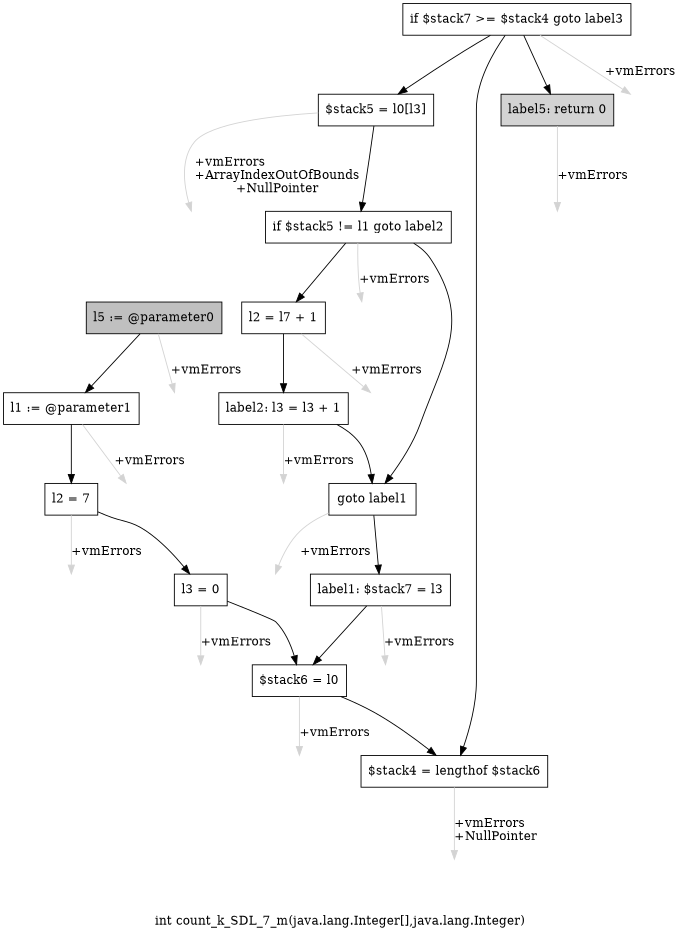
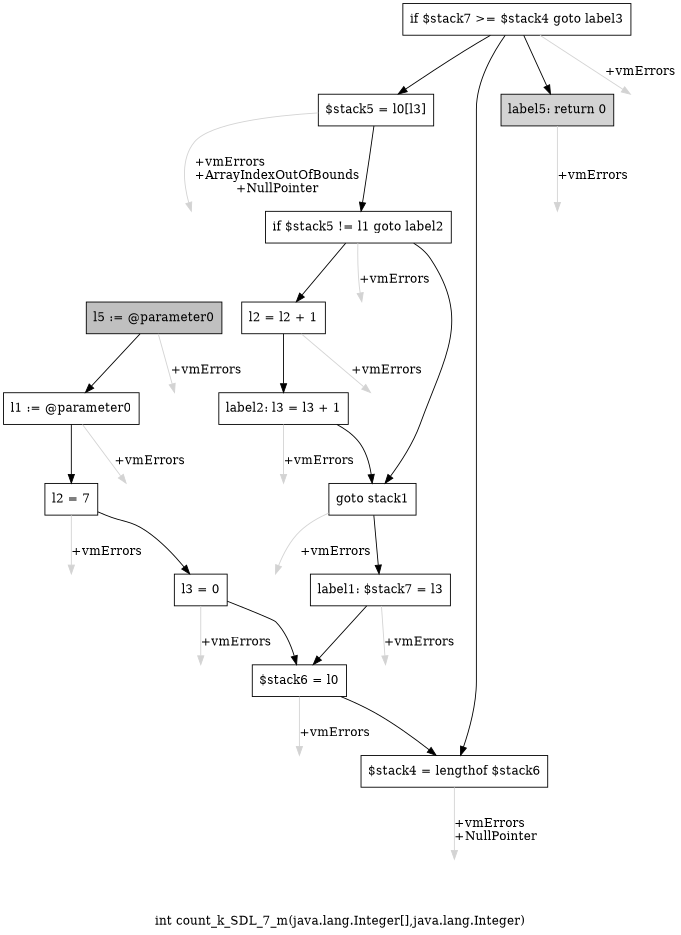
(284, 318) -> (284, 318)
(71, 409) -> (71, 409)
(372, 499) -> (372, 499)
